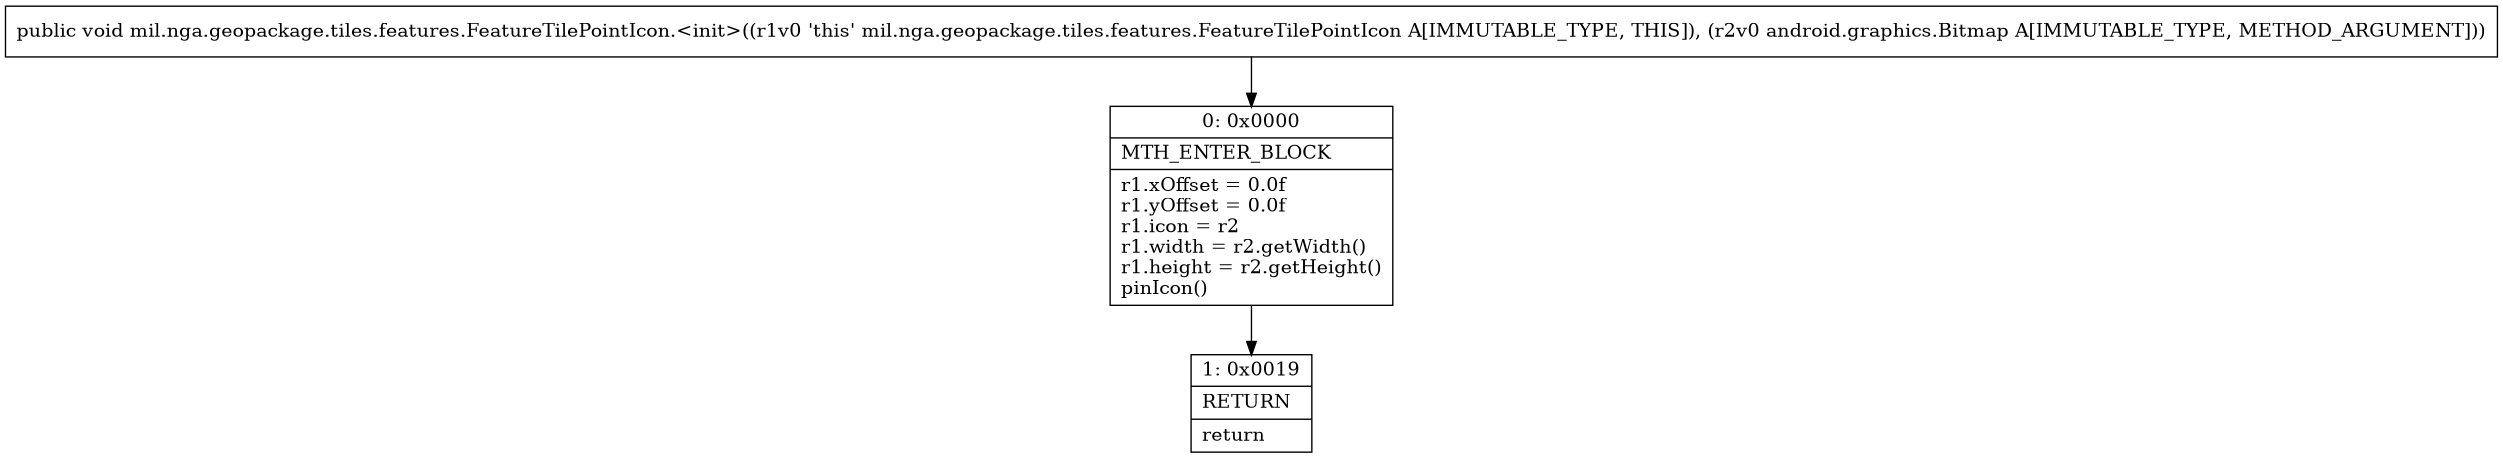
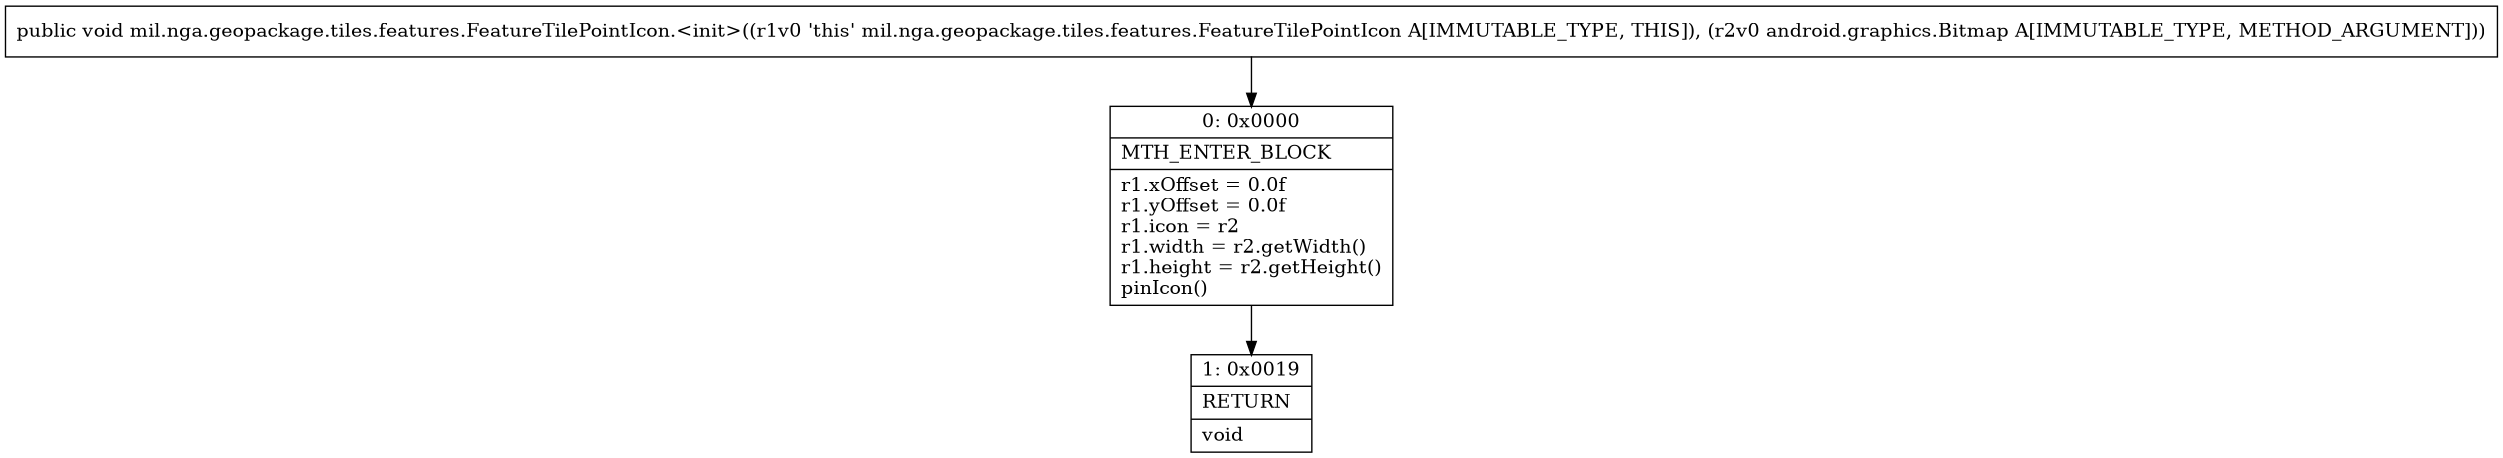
(1234, 435) -> (1223, 435)
